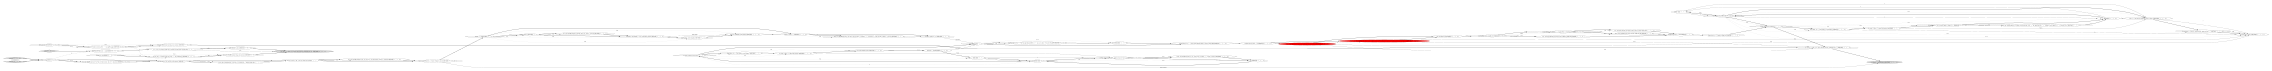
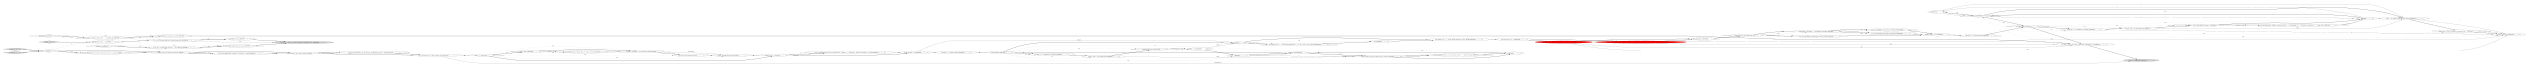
none -> (956, 52)
